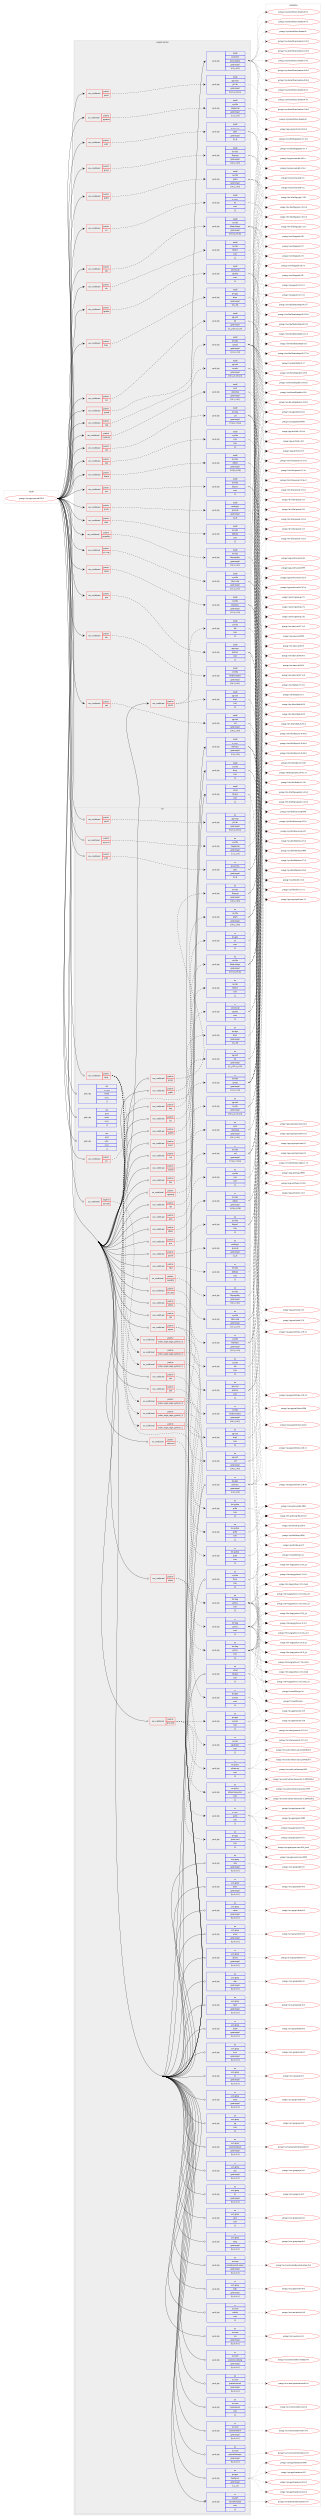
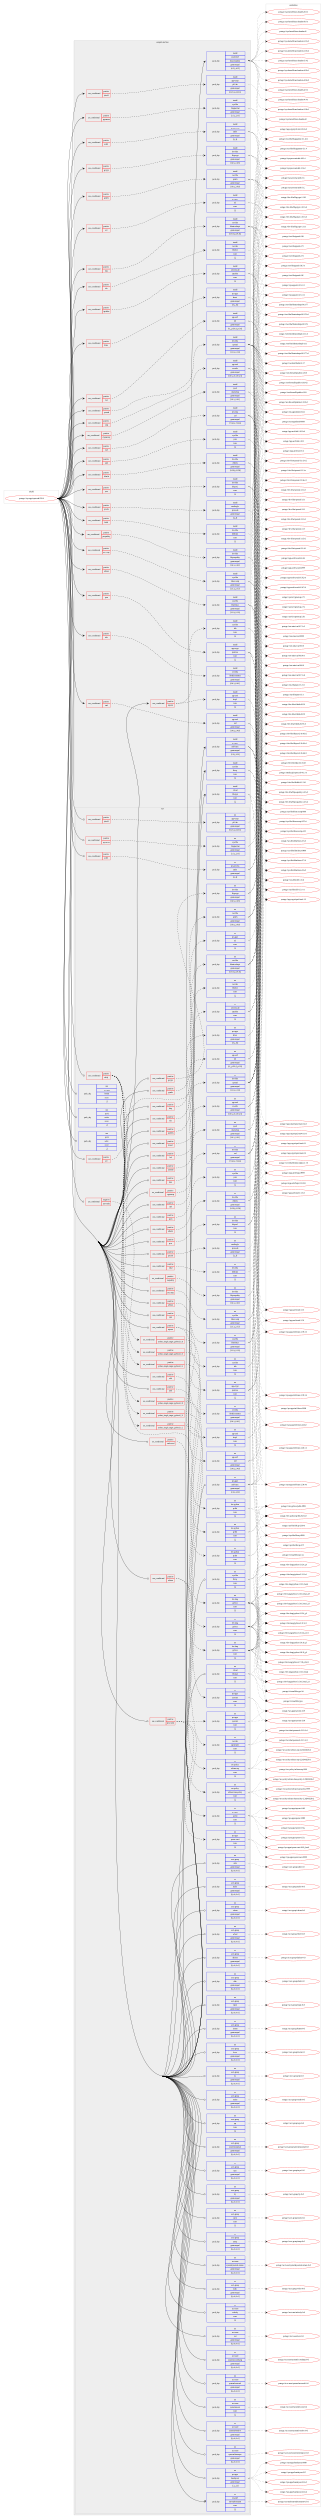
none -> (293, 549)
